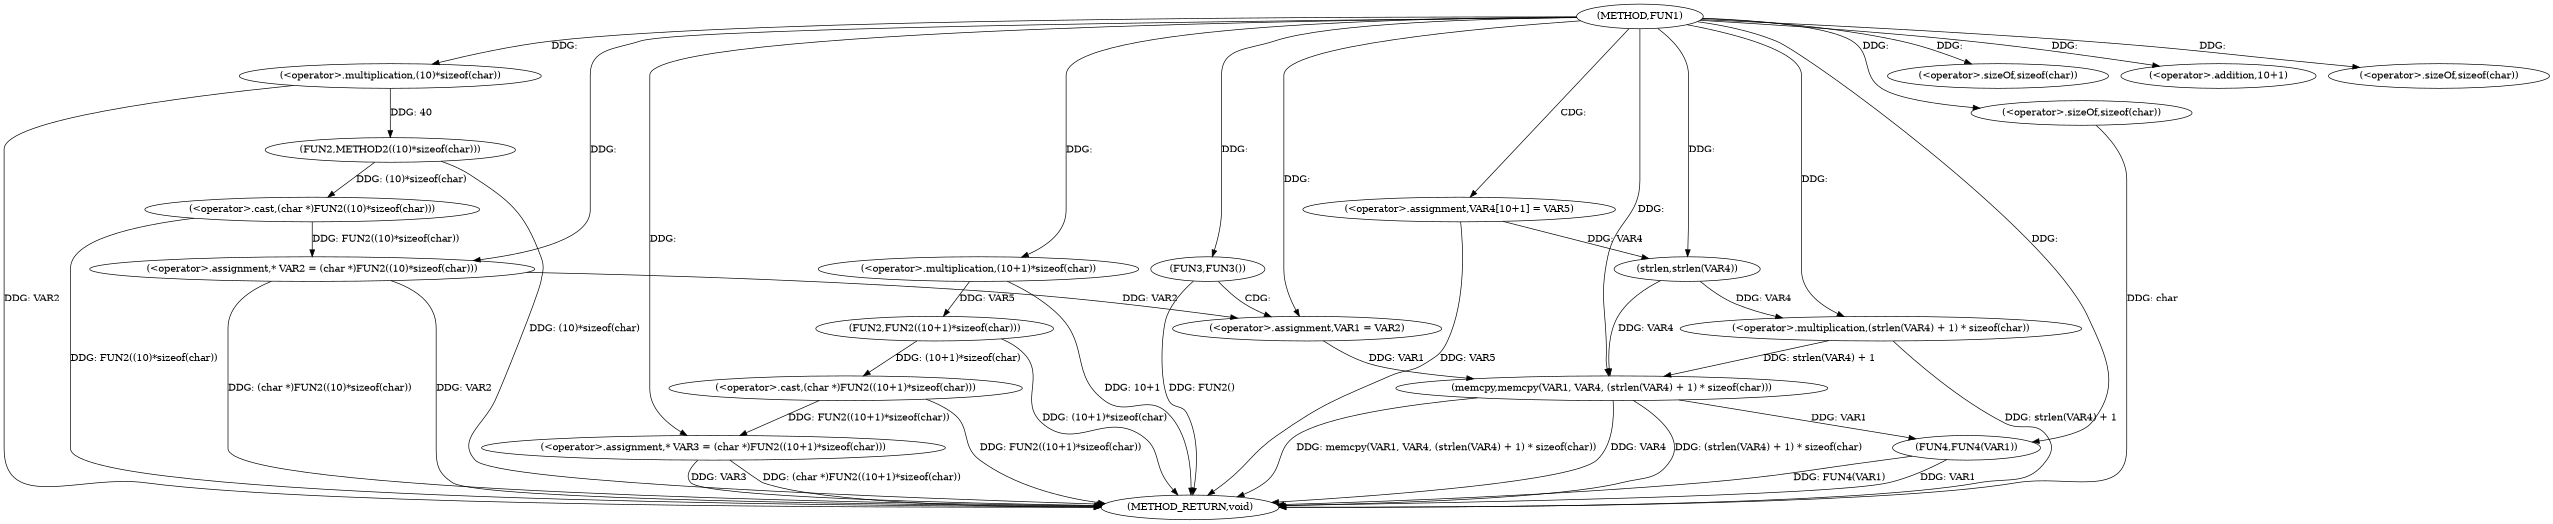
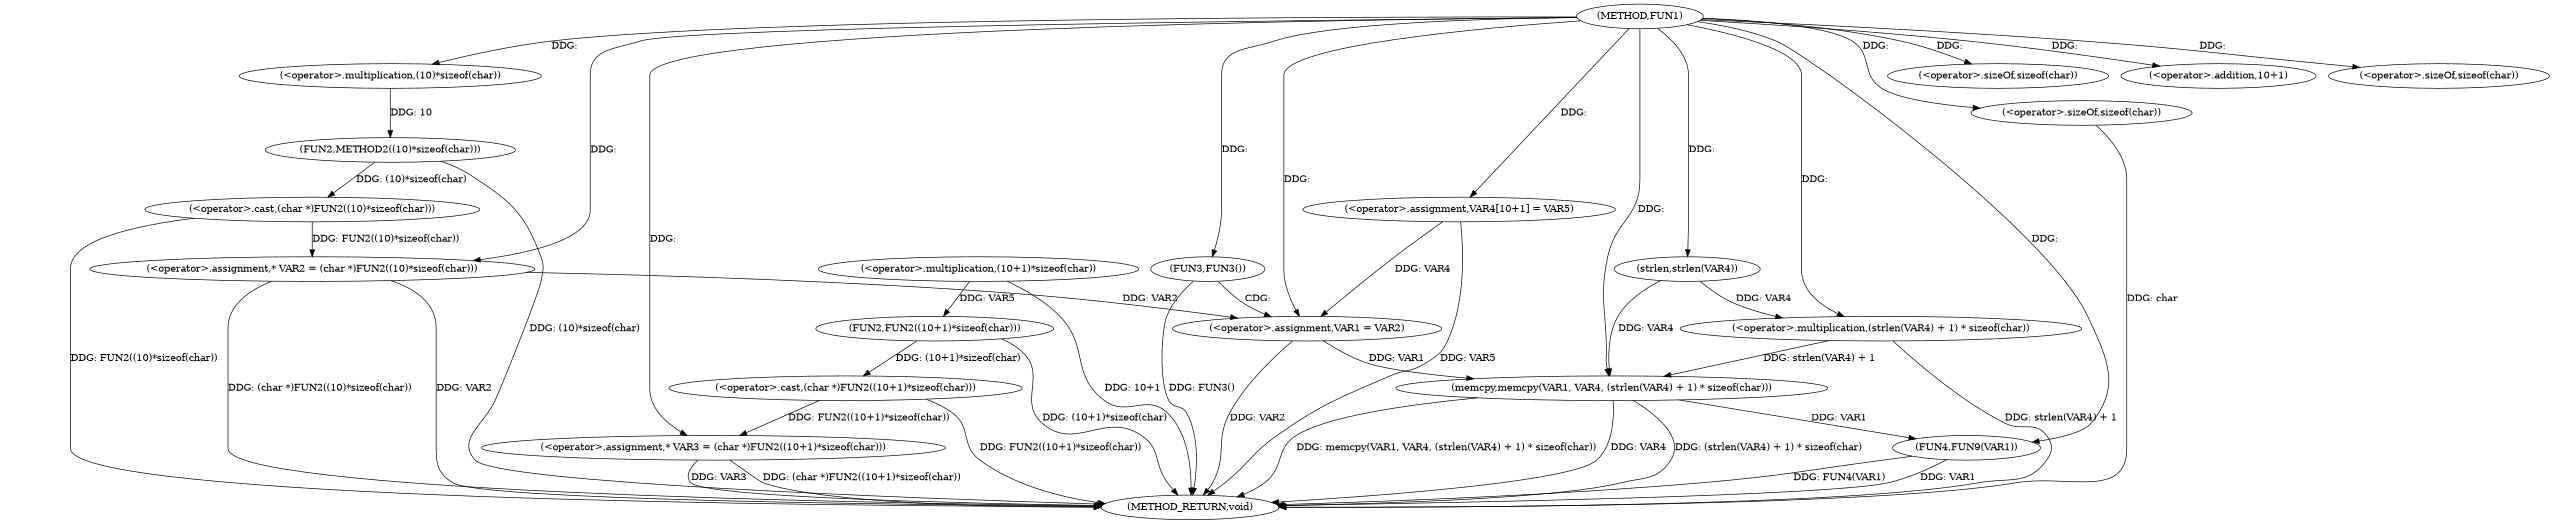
(1218, 32) -> none
(411, 113) -> (411, 113)
(1575, 113) -> (1575, 113)
(1572, 239) -> (1383, 266)
(1202, 388) -> (1202, 388)
(1967, 448) -> (1967, 448)
(237, 491) -> (1234, 407)
